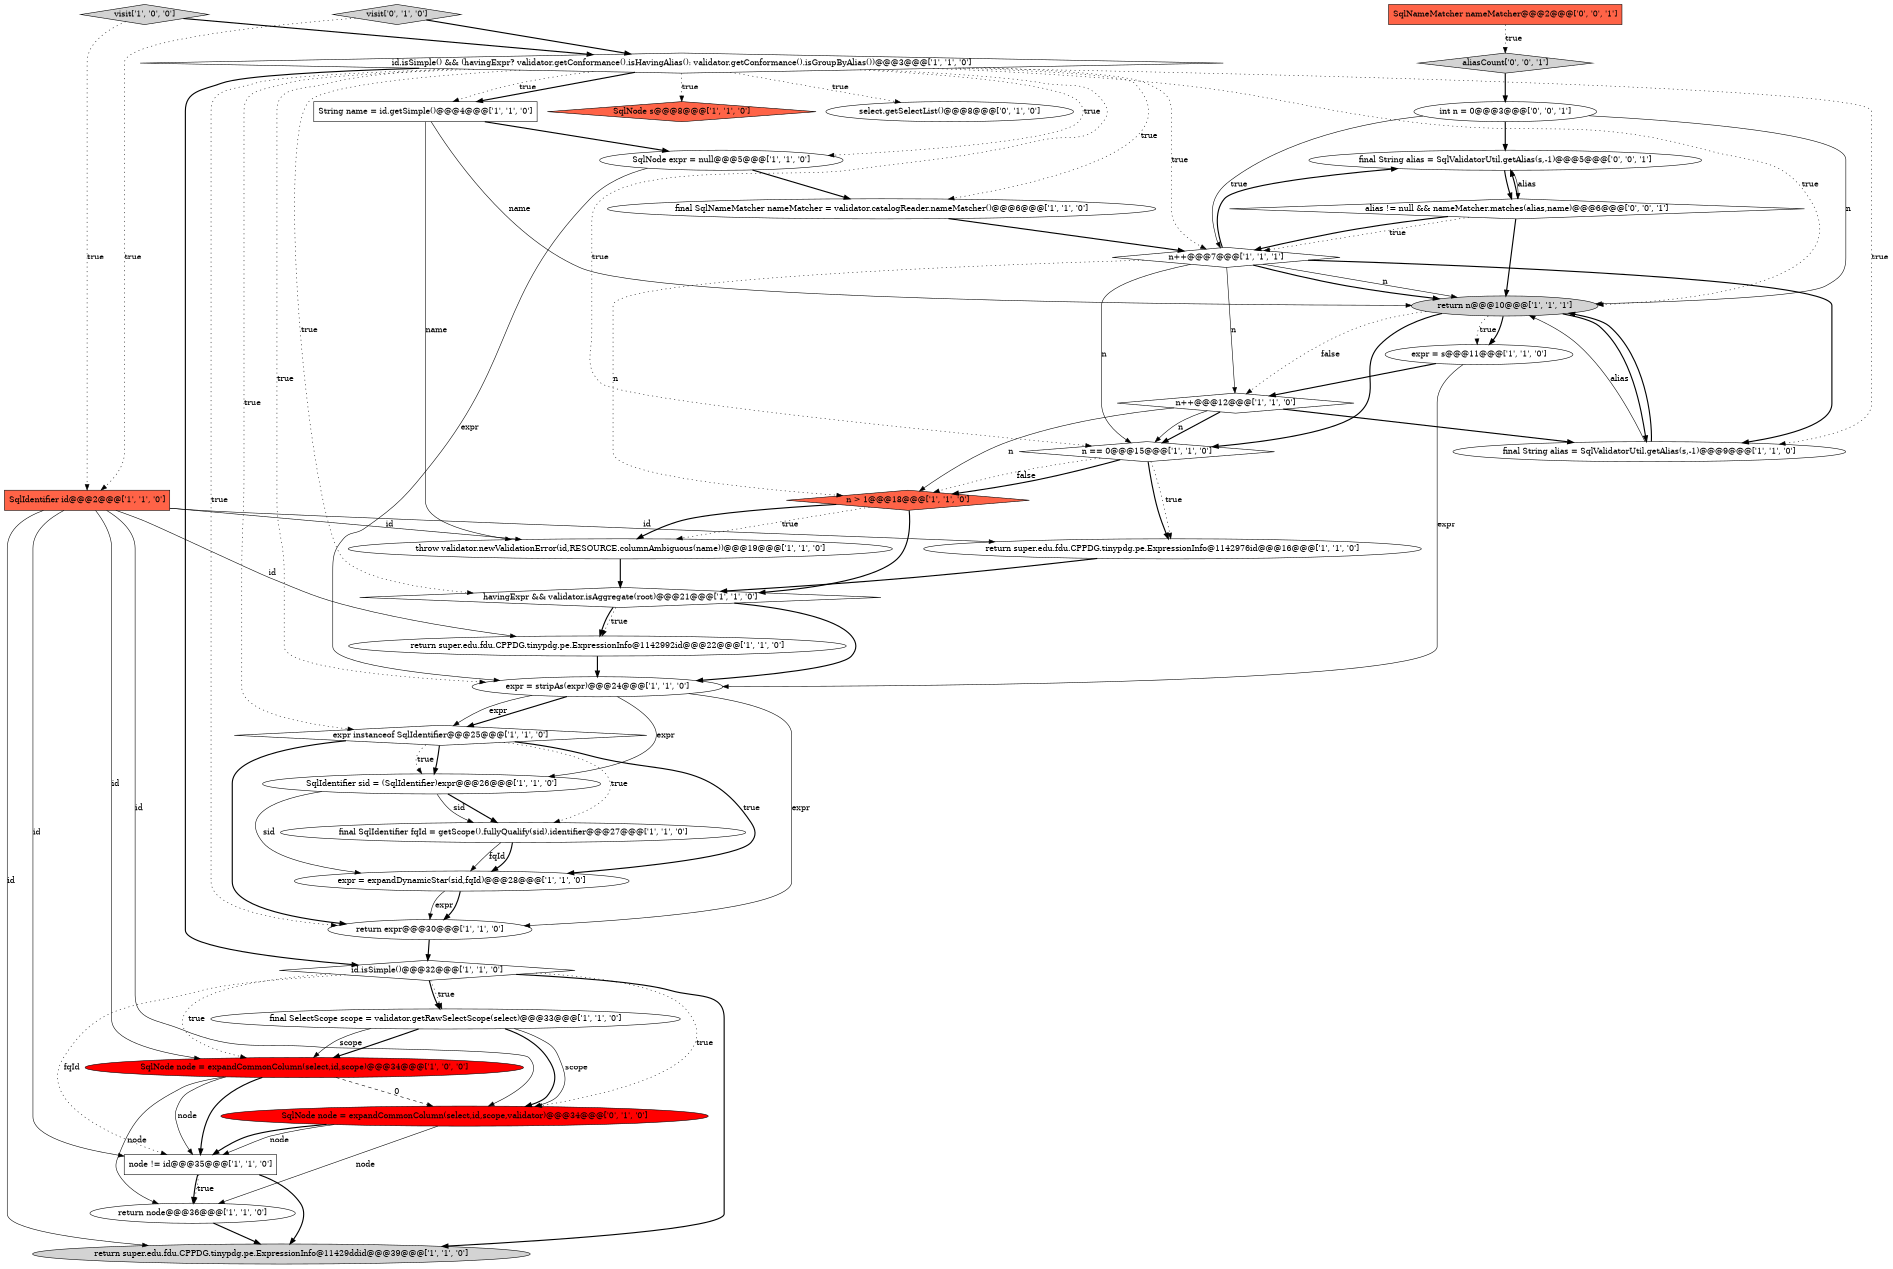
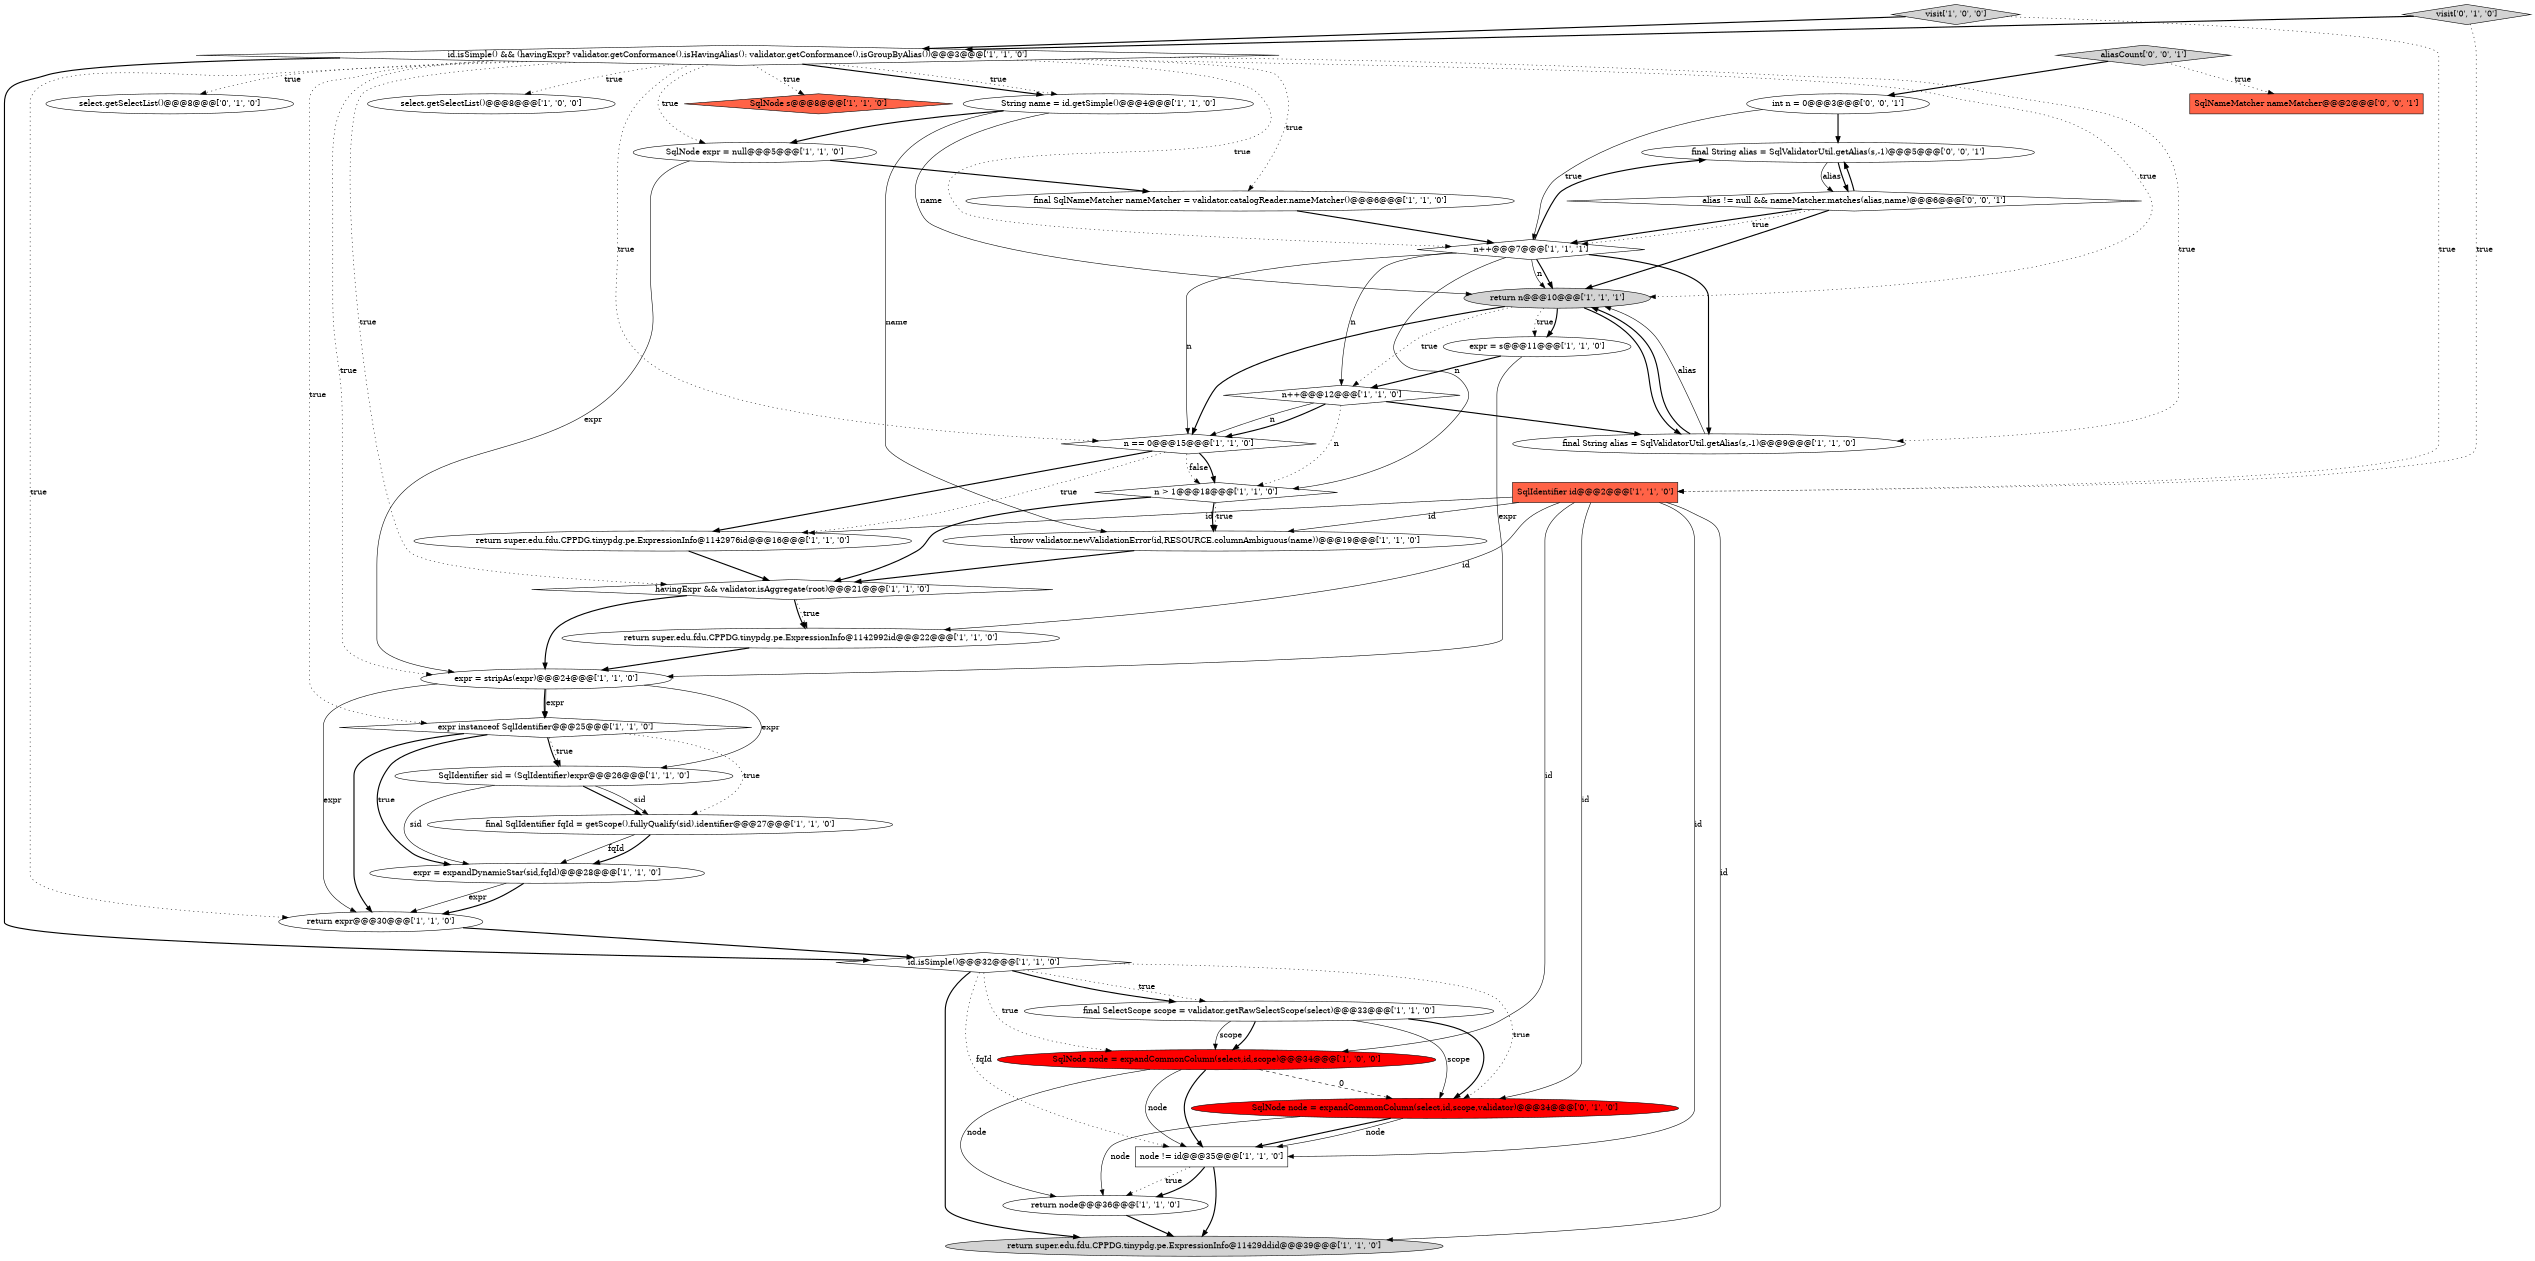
(1505, 36) -> (2217, 77)
none -> (491, 104)
(425, 112) -> (1108, 104)
(1846, 207) -> none
(711, 284) -> (1457, 377)
(1331, 355) -> (1430, 347)
(1043, 431) -> (1317, 458)
(908, 500) -> (1216, 492)
